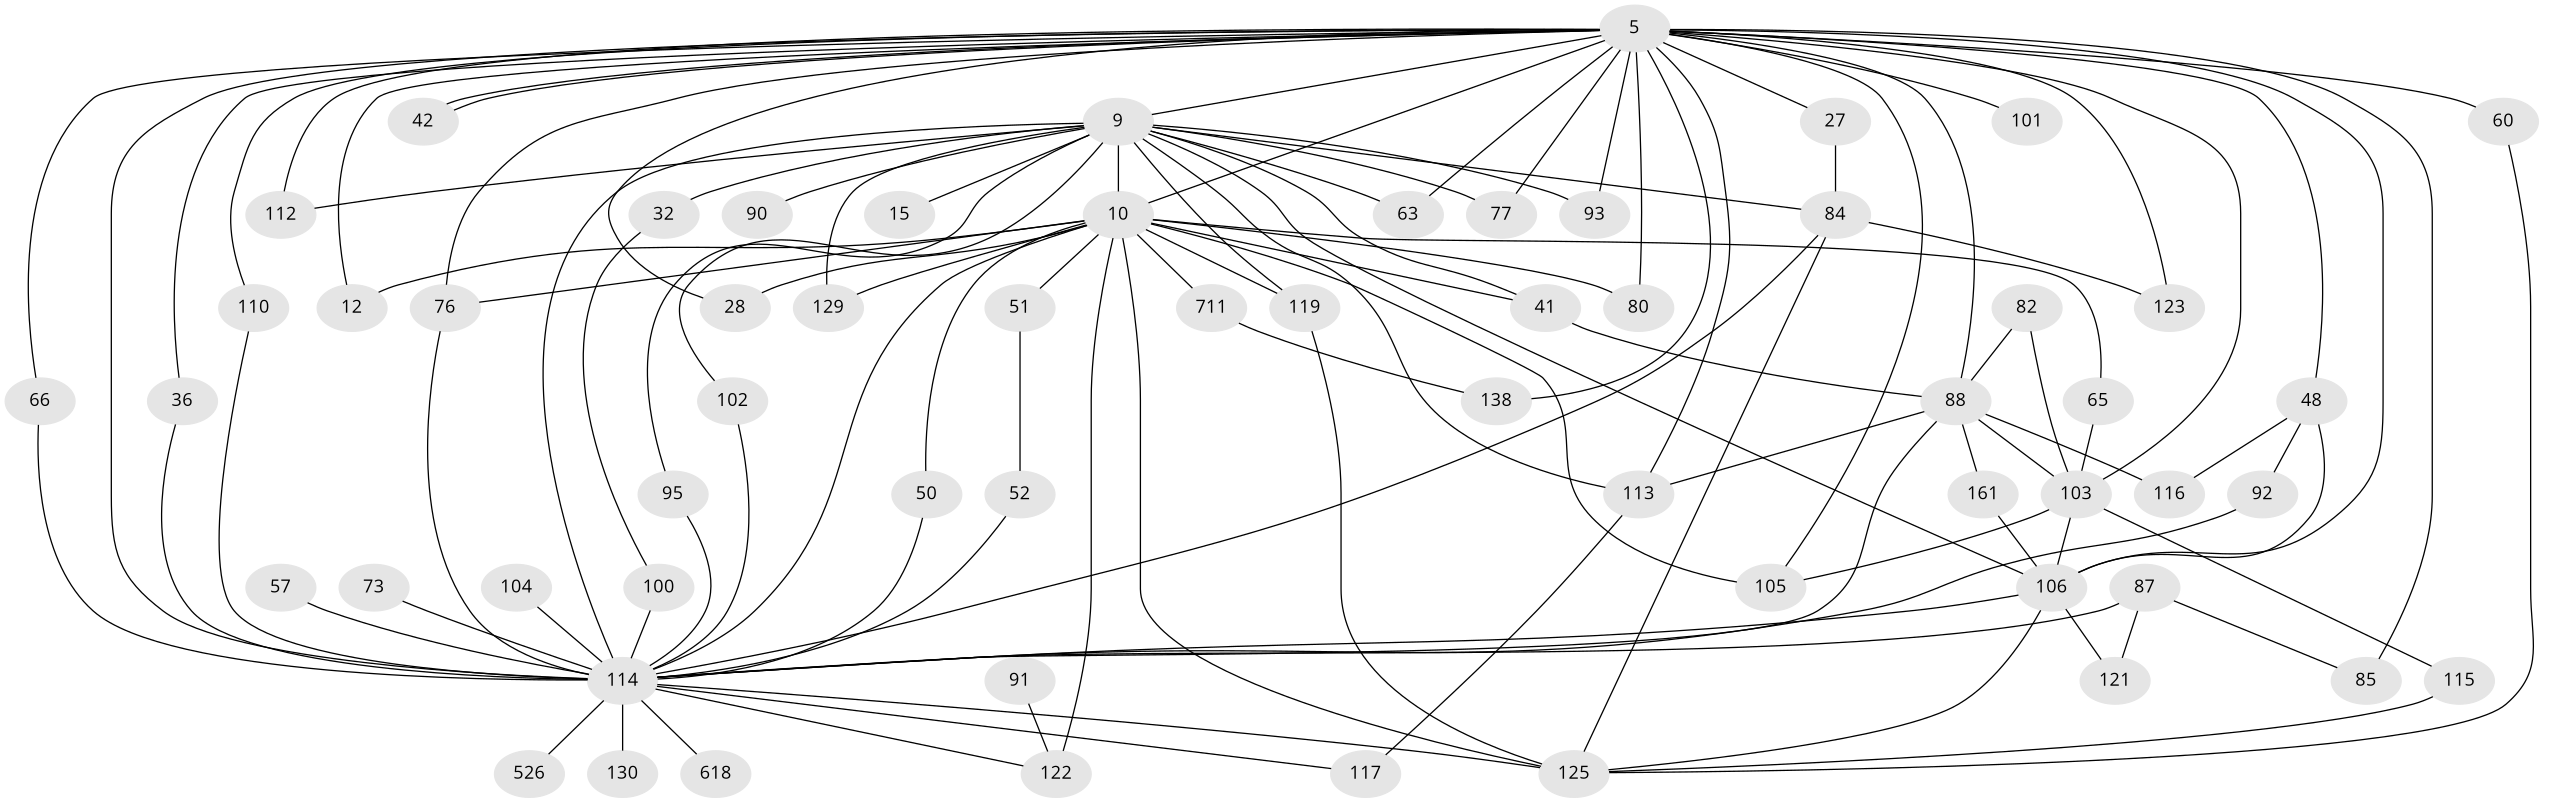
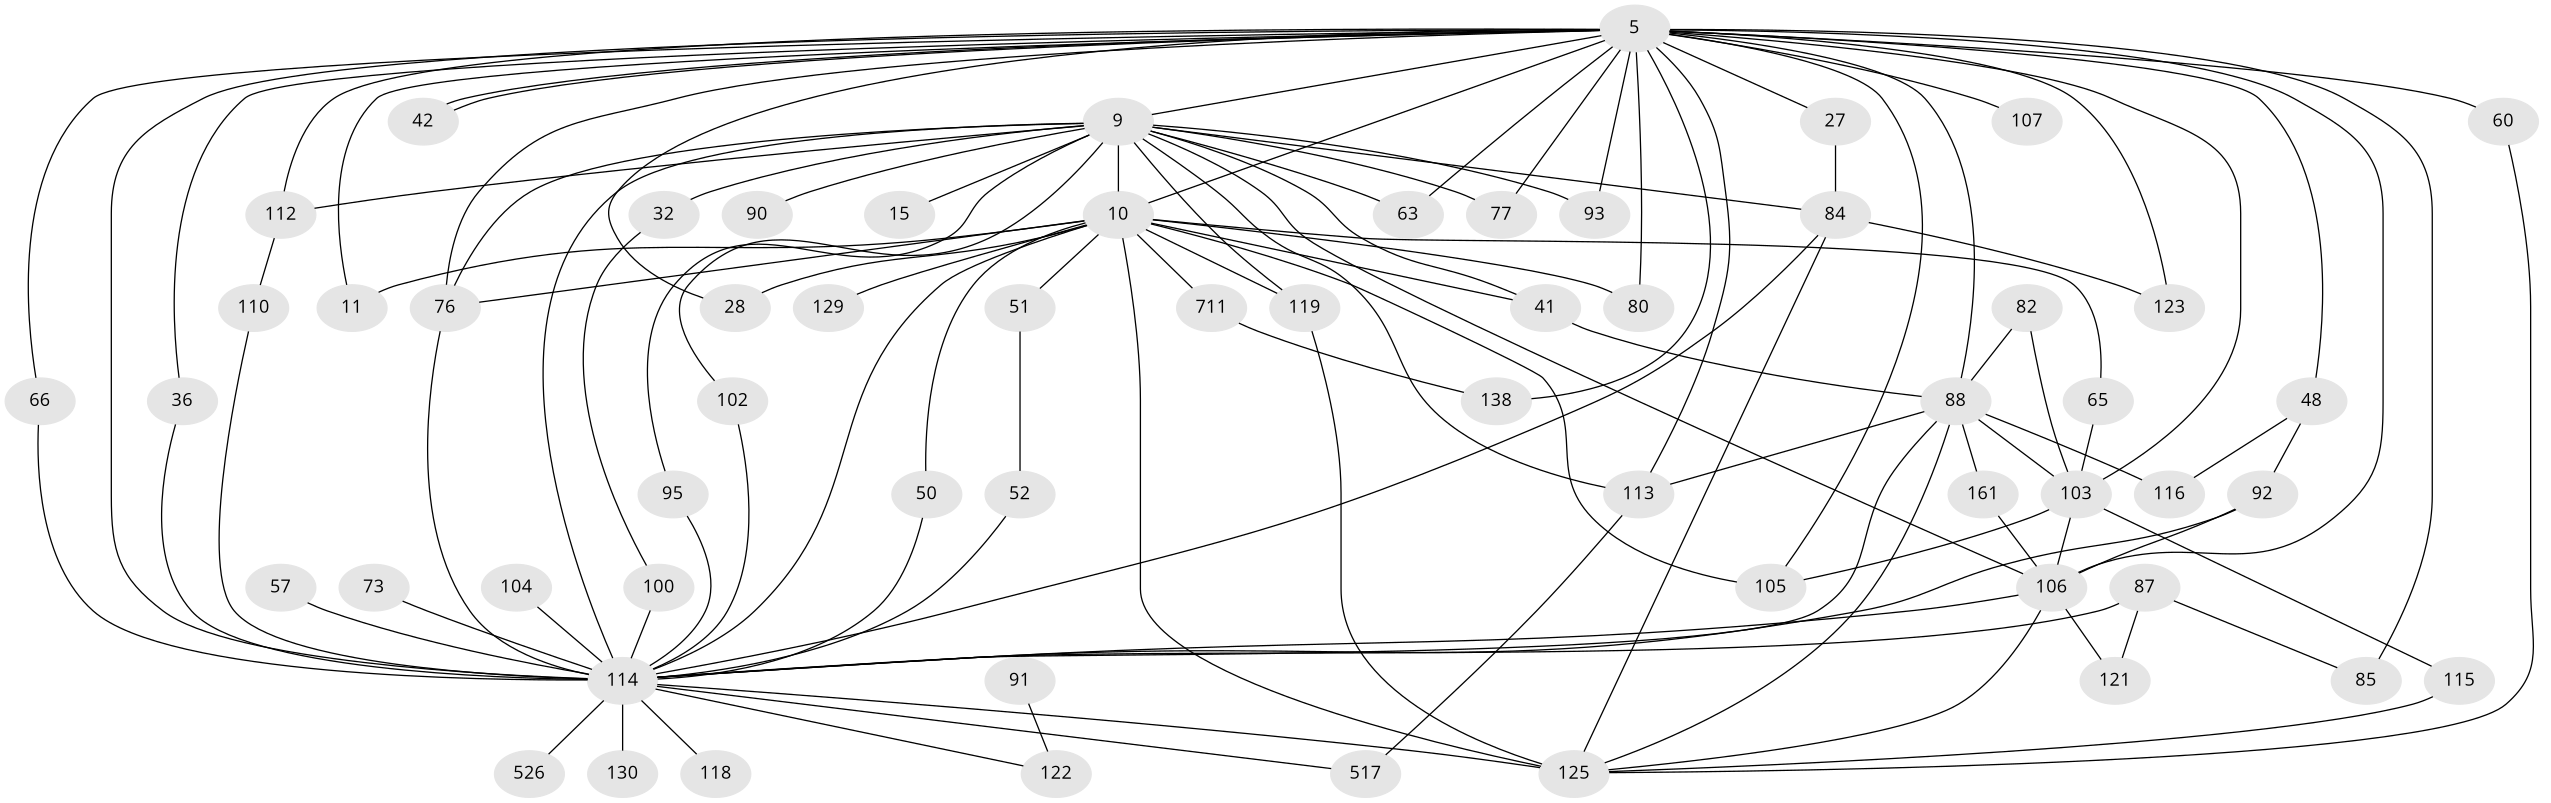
(839, 42) -> (267, 262)
(2027, 122) -> (2027, 122)
(863, 185) -> (709, 148)
(352, 308) -> (352, 308)
(1091, 495) -> none
(2293, 534) -> (2145, 545)
none -> (1834, 632)
(716, 774) -> (716, 774)
(1366, 774) -> (1366, 774)
